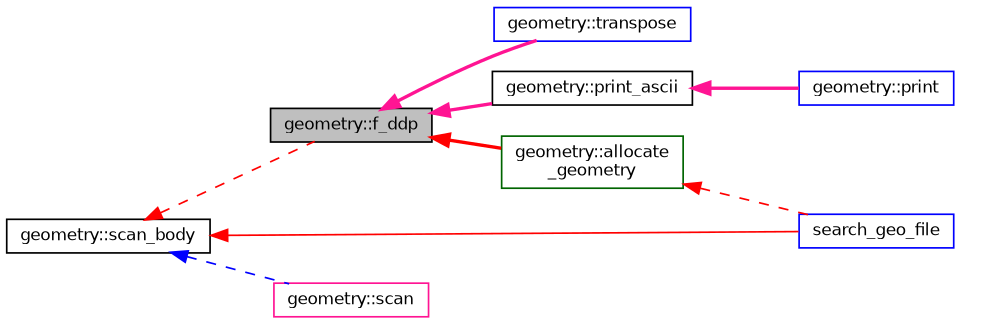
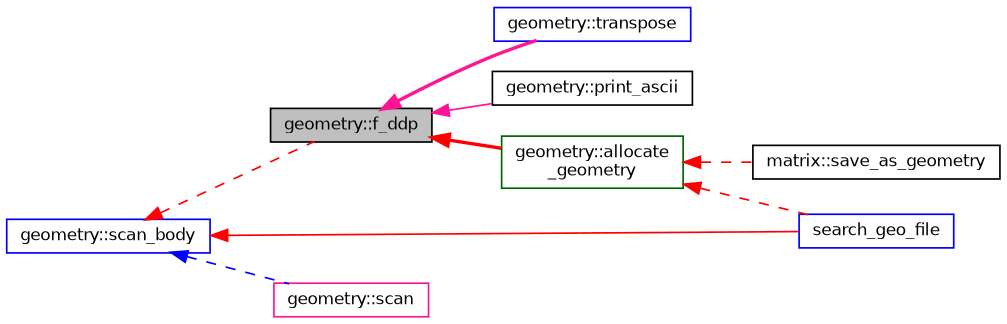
(876, 88) -> none
(471, 107) -> (471, 107)
none -> (876, 162)
(108, 236) -> (108, 236)
